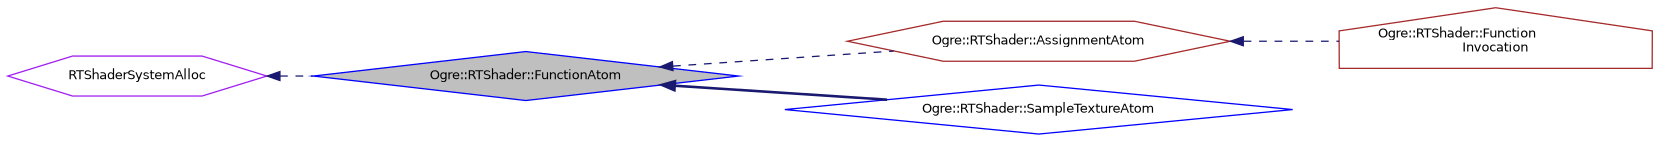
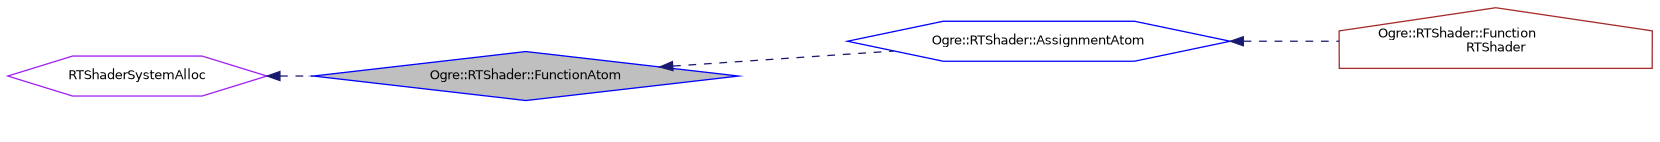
(1039, 41) -> (1039, 41)
(1496, 41) -> (1496, 41)
(1039, 110) -> none
